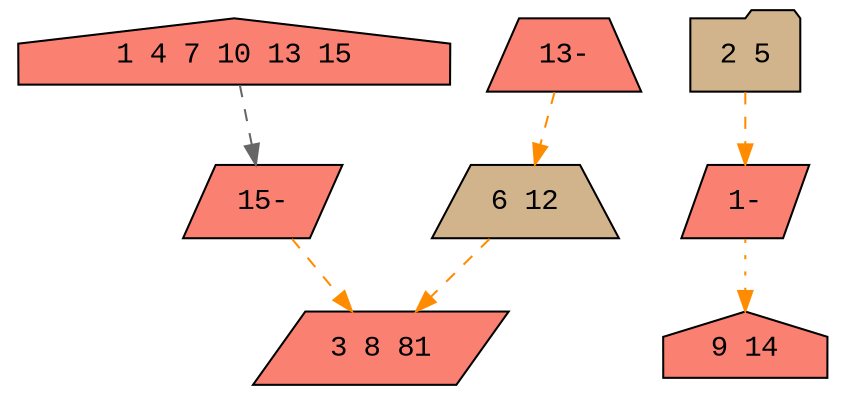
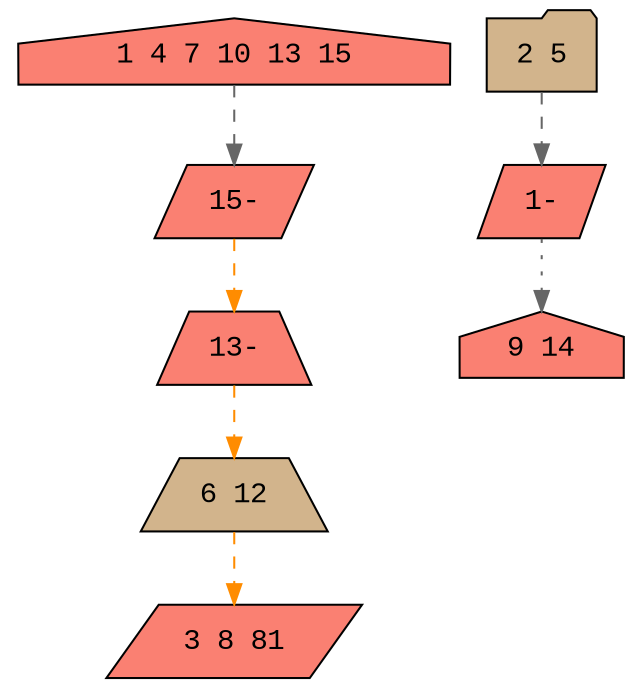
(745, 118) -> (542, 118)
(745, 265) -> (542, 265)
(315, 267) -> (234, 265)
